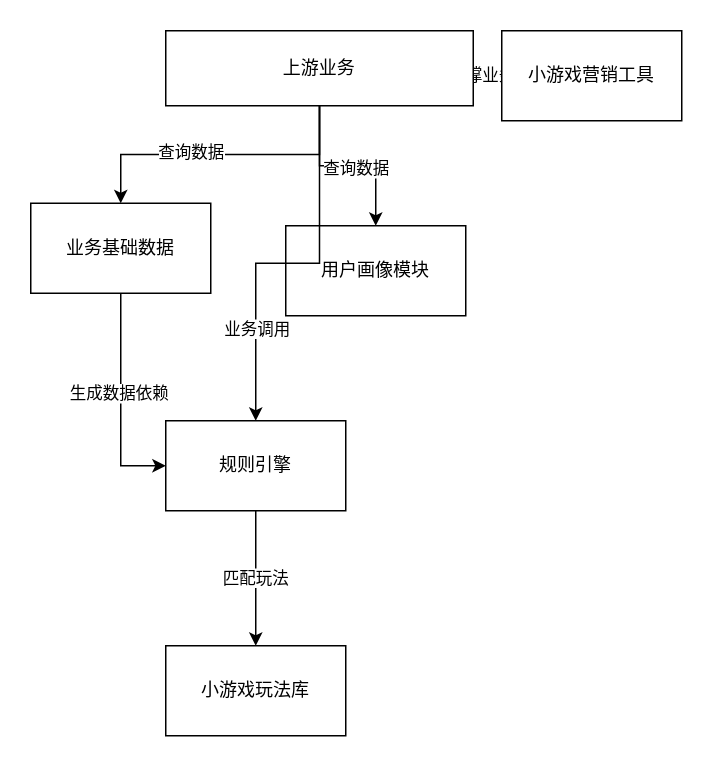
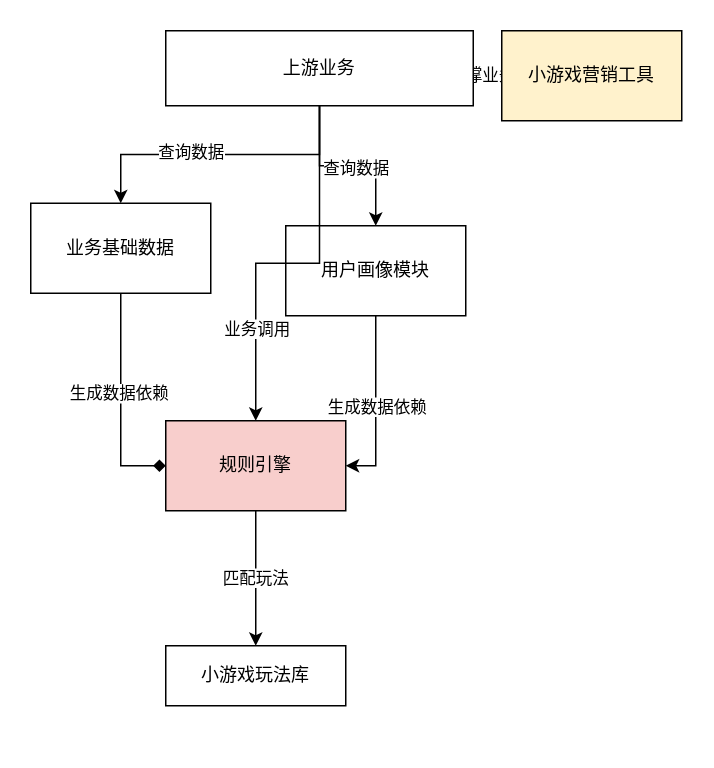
(592, 76) -> (592, 76)
none -> (376, 401)
(154, 466) -> (153, 466)
(256, 466) -> (256, 466)
(256, 691) -> (256, 676)
